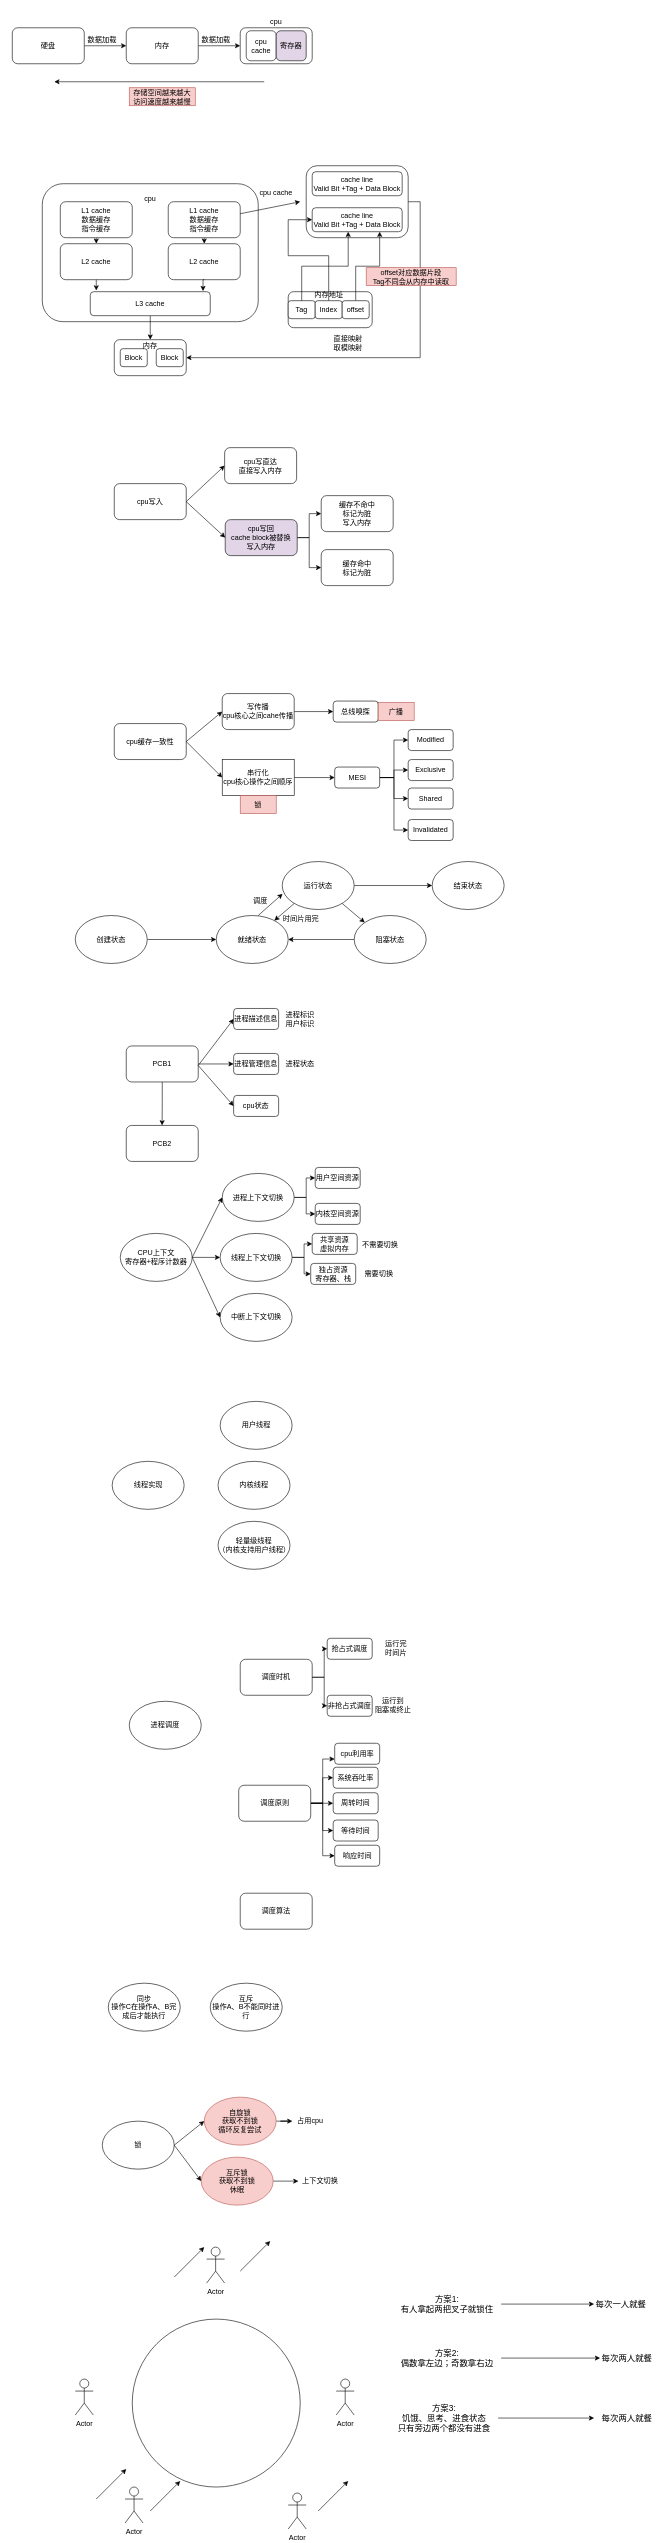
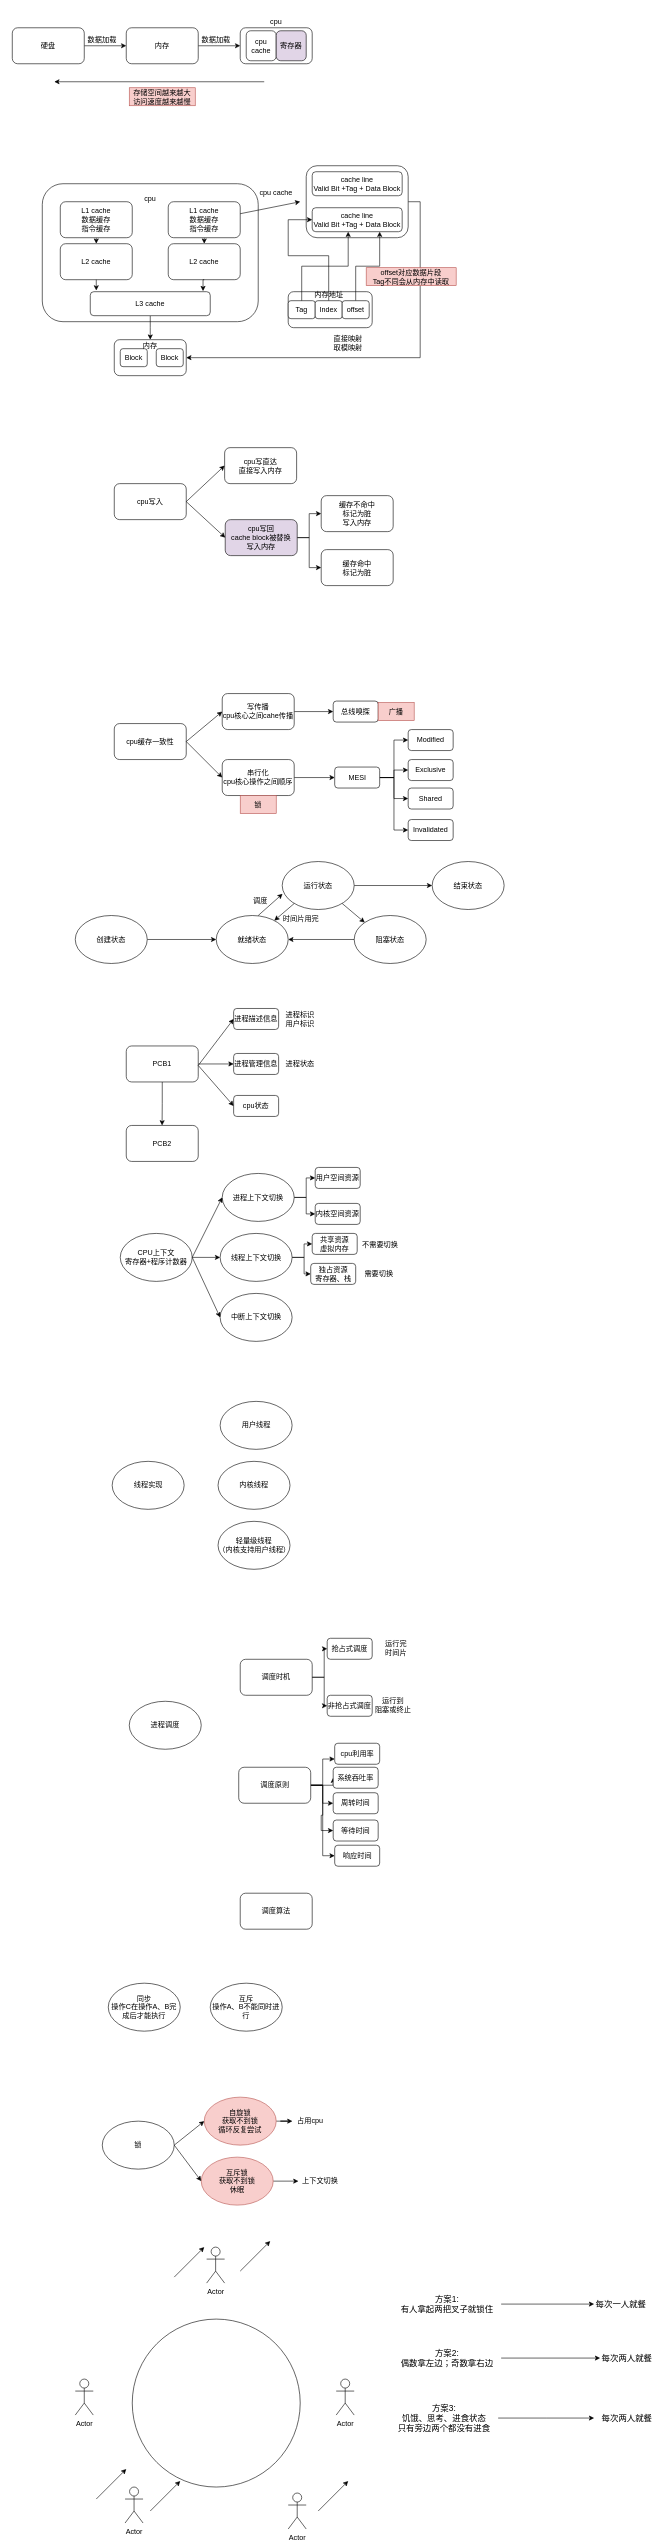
(258, 777) -> (258, 777)
(275, 1803) -> (275, 1785)
